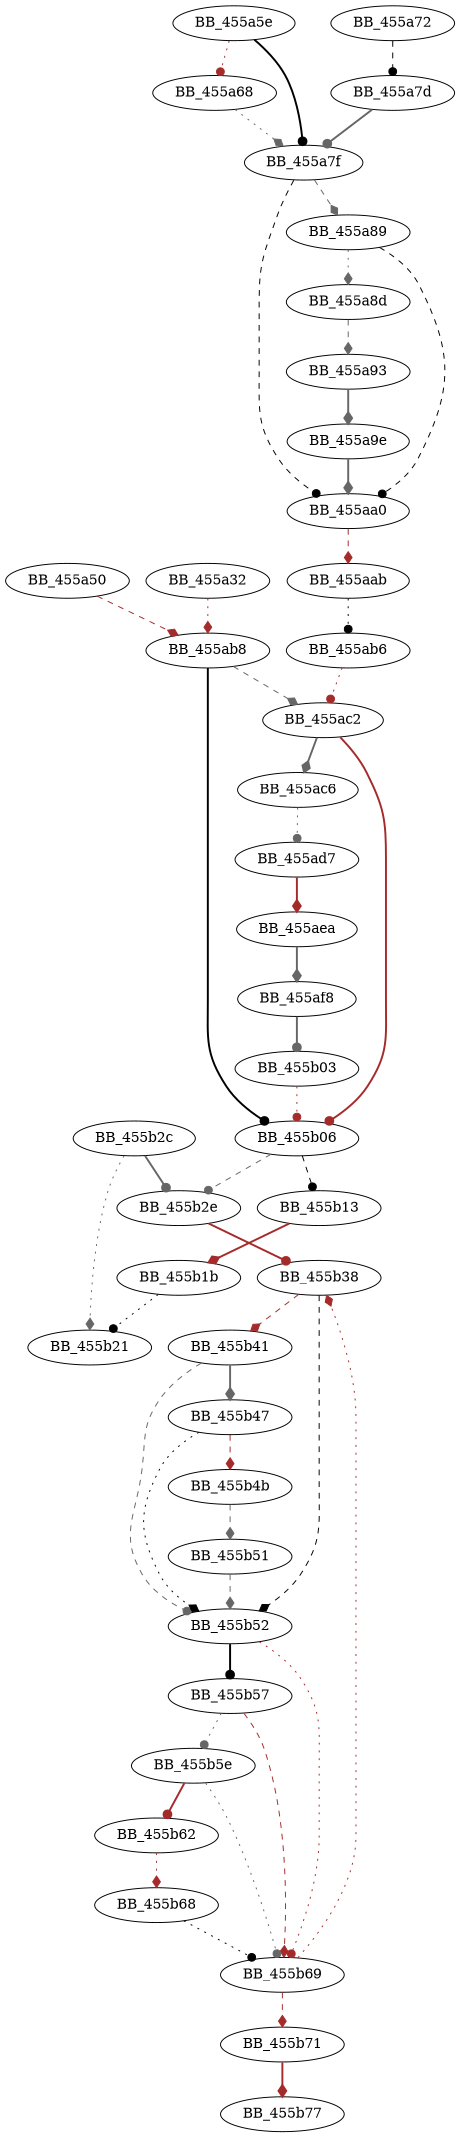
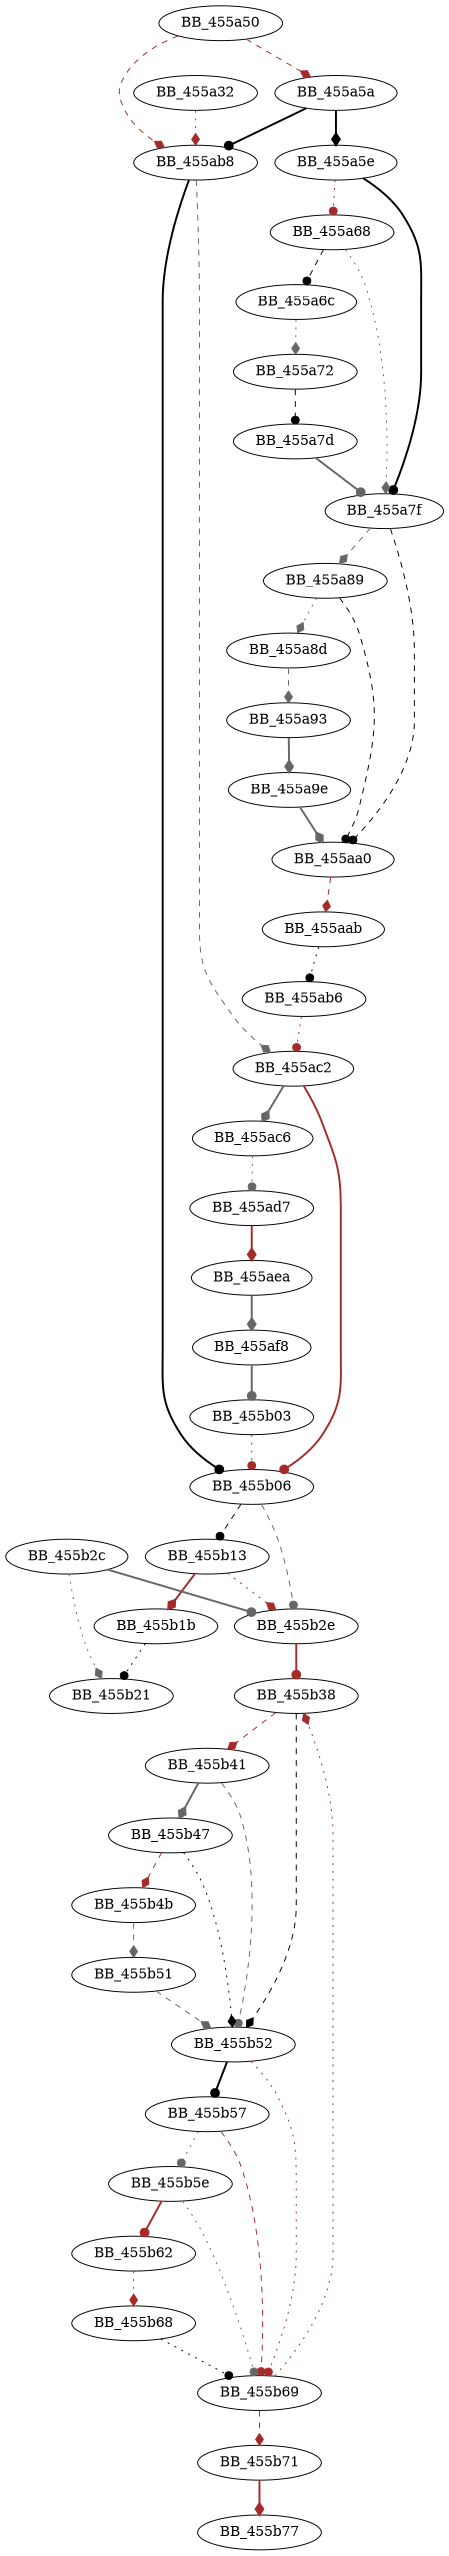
none -> (336, 93)
none -> (296, 302)
none -> (247, 1588)
(281, 1826) -> (258, 2246)
